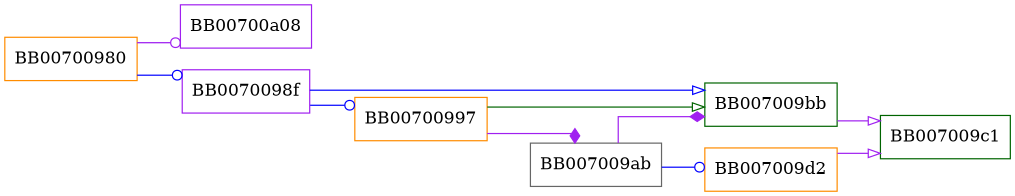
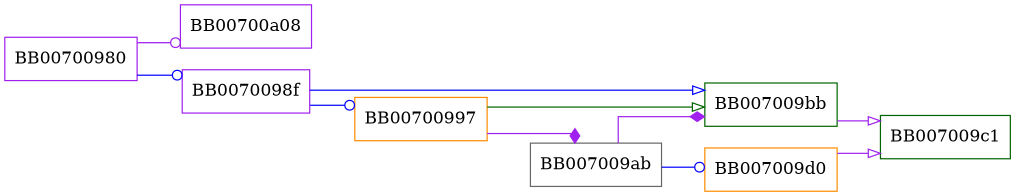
(71, 59) -> (71, 59)
(771, 170) -> (771, 170)
